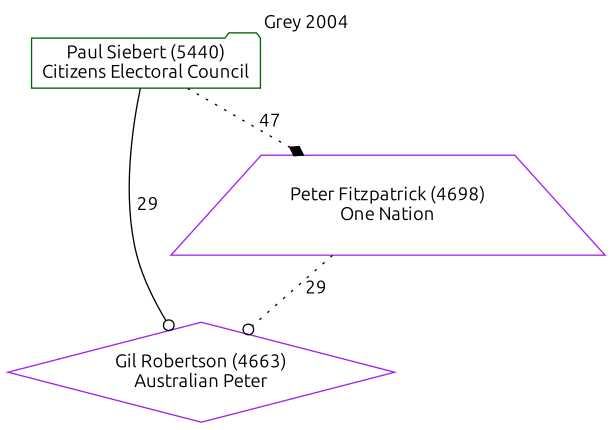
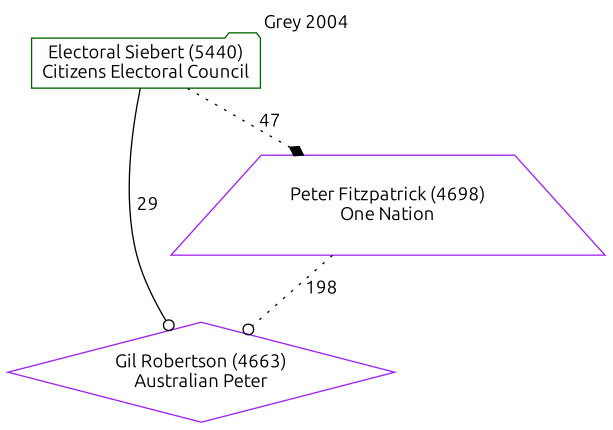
(146, 63) -> (146, 63)
(316, 289) -> (322, 289)
